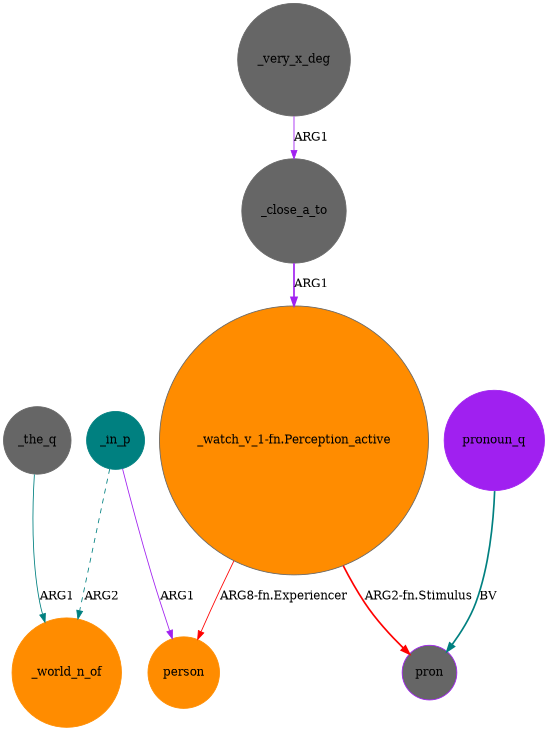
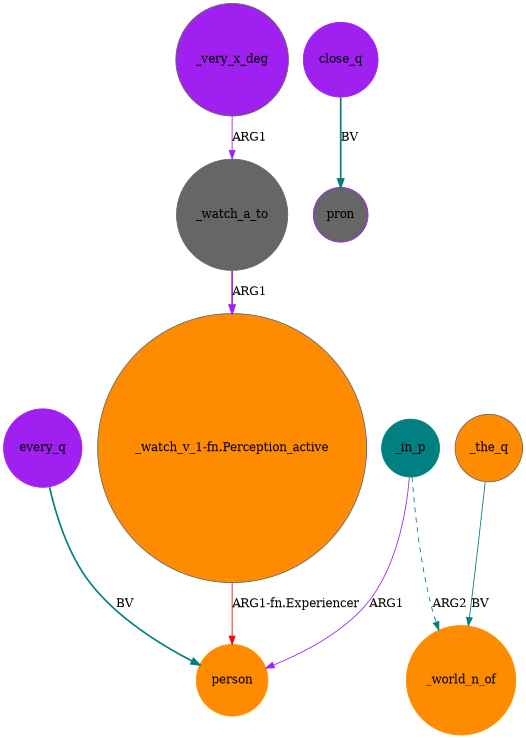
(294, 60) -> (232, 60)
(294, 211) -> (232, 215)
(37, 440) -> (489, 448)
(494, 440) -> (341, 60)
none -> (43, 448)
(57, 596) -> (480, 604)
(283, 596) -> (296, 604)
(370, 610) -> none
